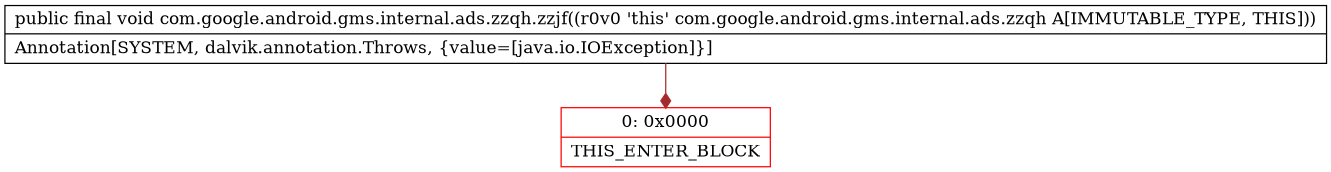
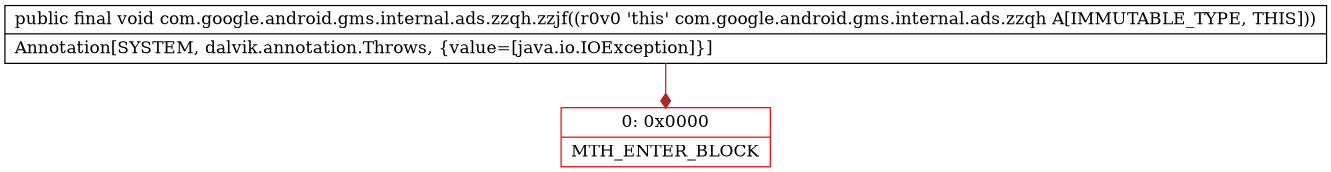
(666, 151) -> (666, 151)
